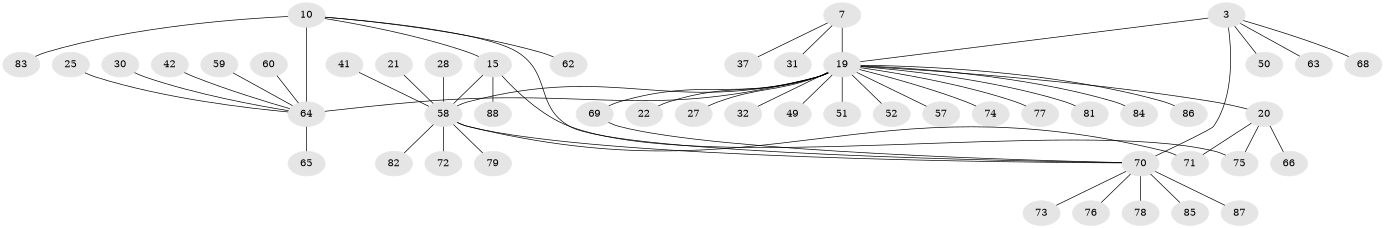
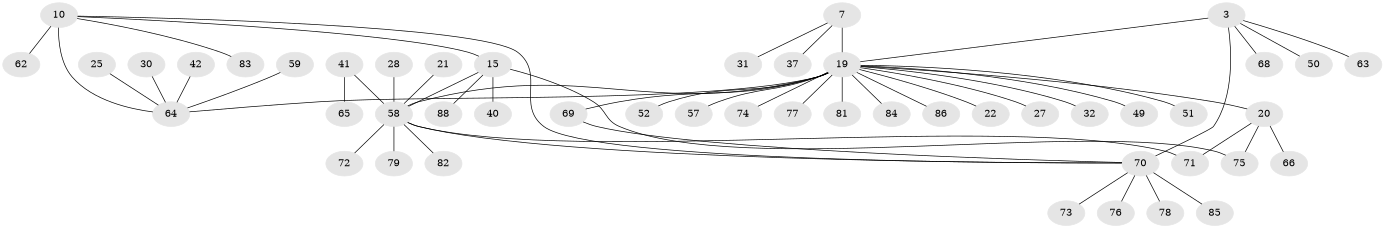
(269, 65) -> none
none -> (493, 114)
(307, 139) -> (344, 89)
(1240, 213) -> none
